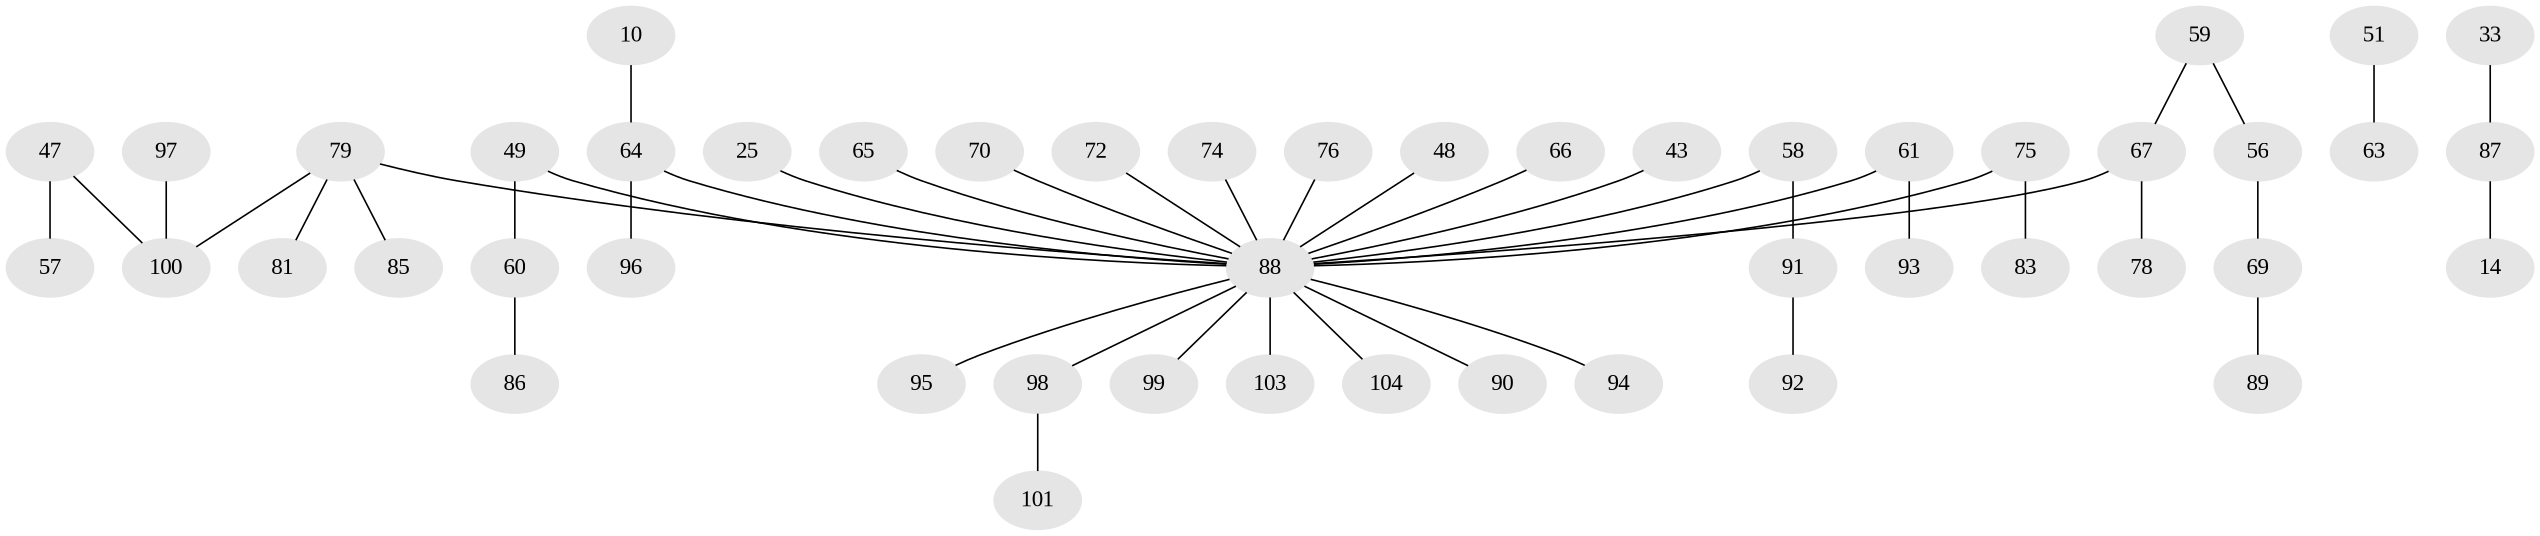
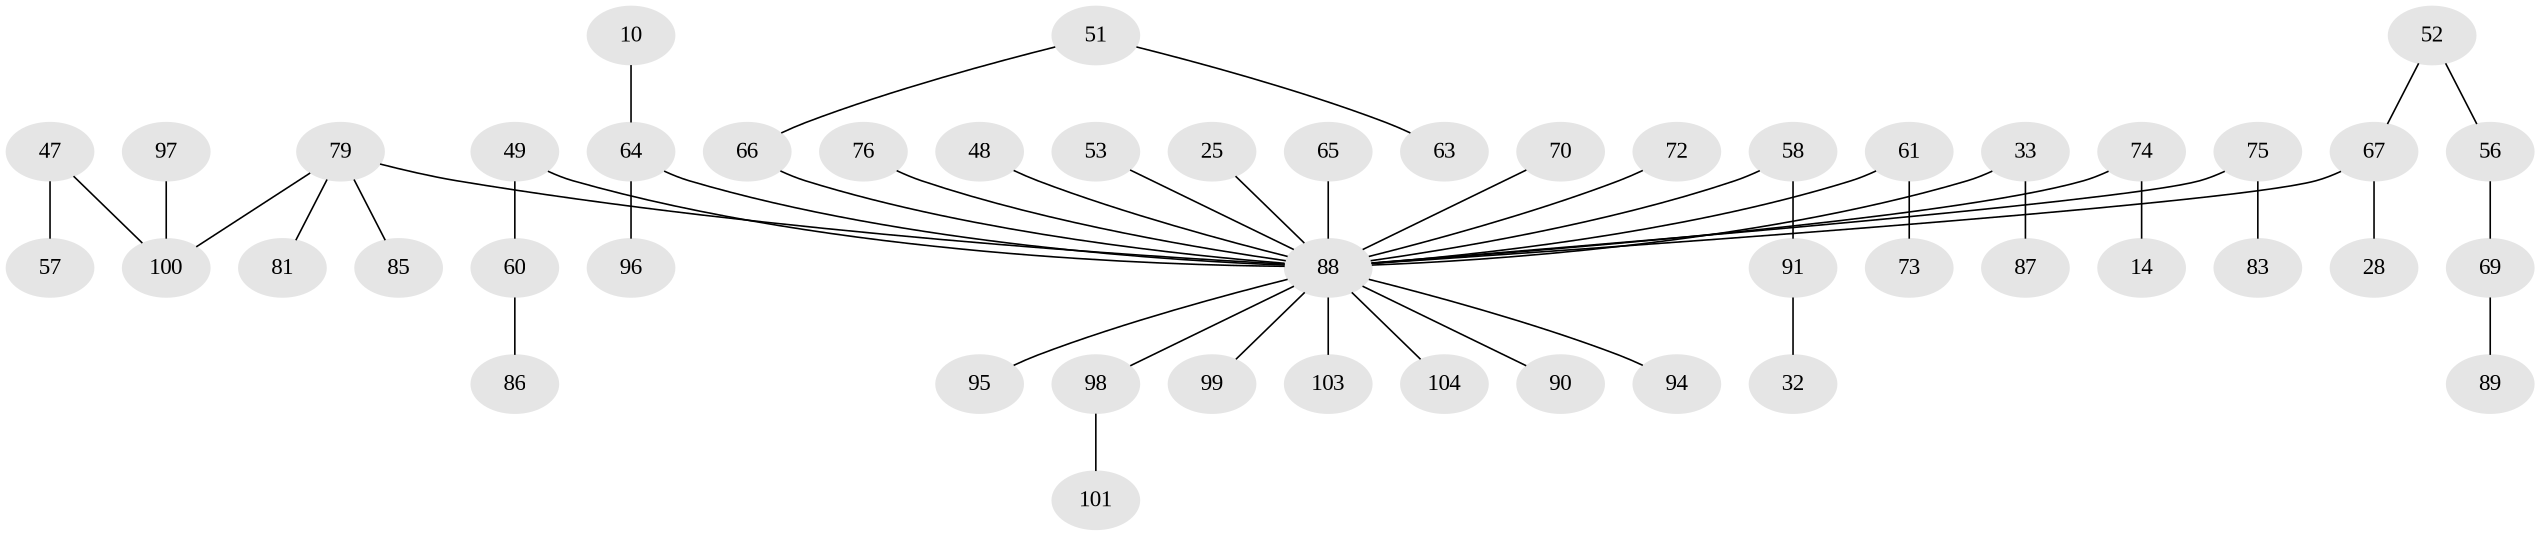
(2200, 36) -> (2432, 36)
none -> (917, 85)
(1677, 152) -> (1096, 152)
(2490, 210) -> (2142, 214)
none -> (1685, 238)
(1909, 268) -> (1909, 268)
(2142, 268) -> (2374, 268)
(1793, 384) -> (1793, 384)
